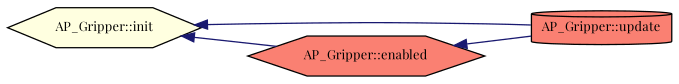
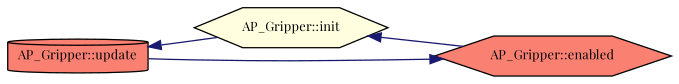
(369, 23) -> (189, 41)
